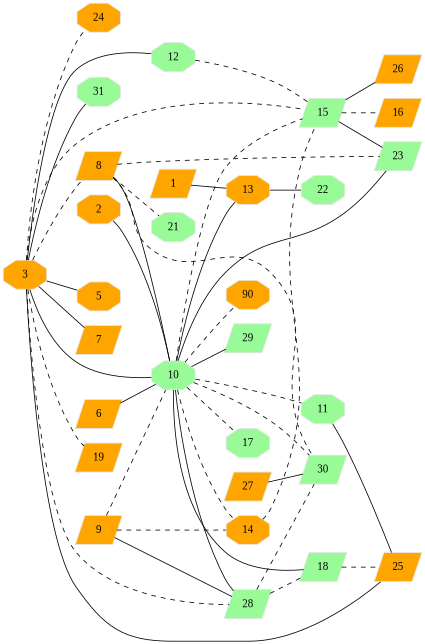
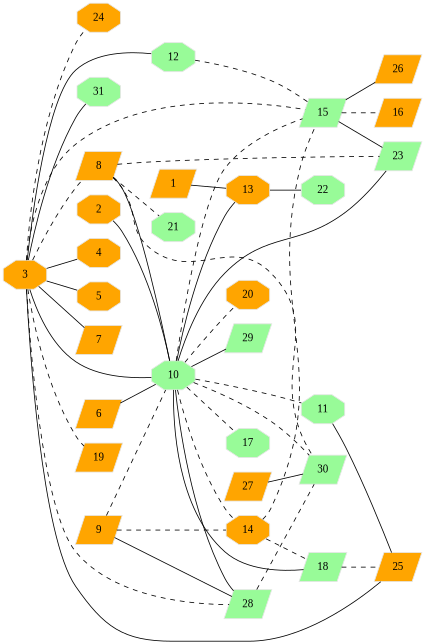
none -> (99, 253)
(248, 295) -> (248, 295)
(285, 586) -> (287, 549)
